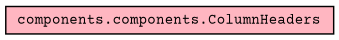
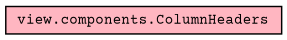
(170, 20) -> (144, 20)
